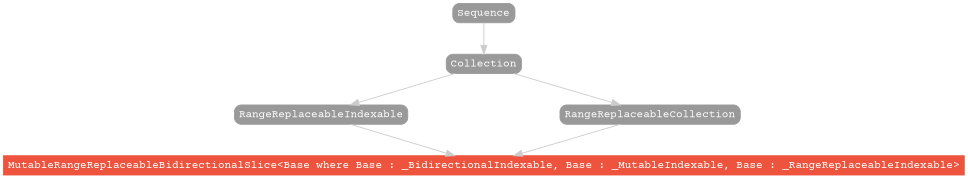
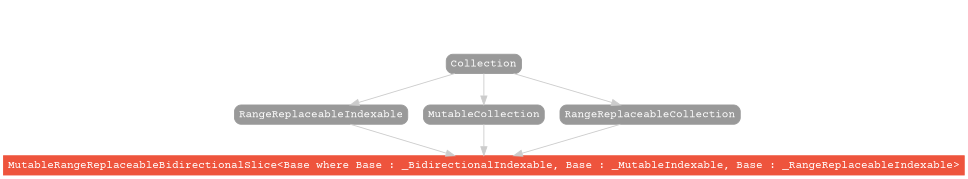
(484, 13) -> none
none -> (484, 115)
